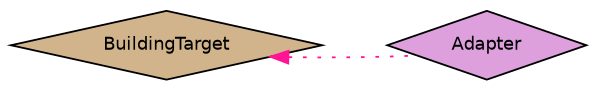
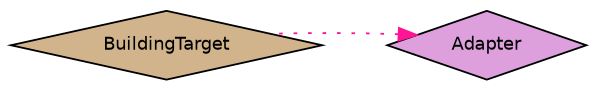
(353, 57) -> (334, 33)
